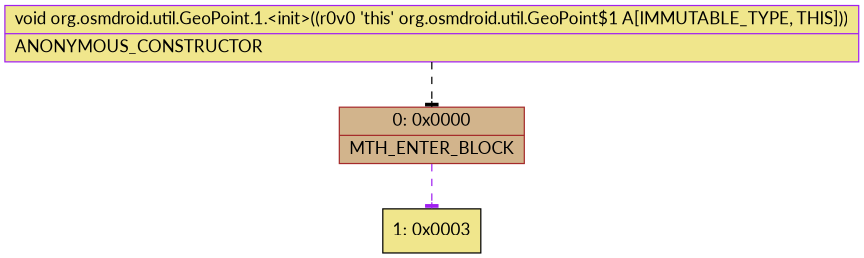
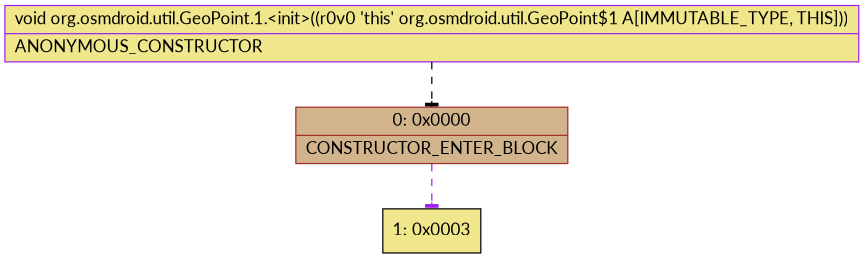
(432, 149) -> (432, 149)
